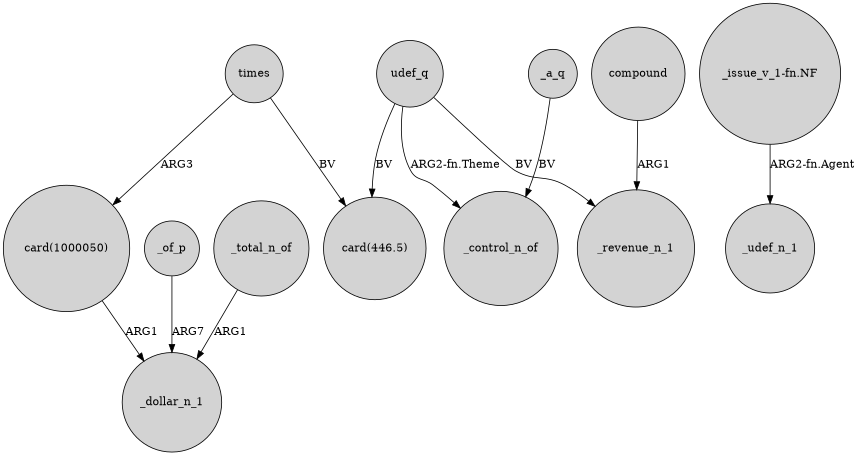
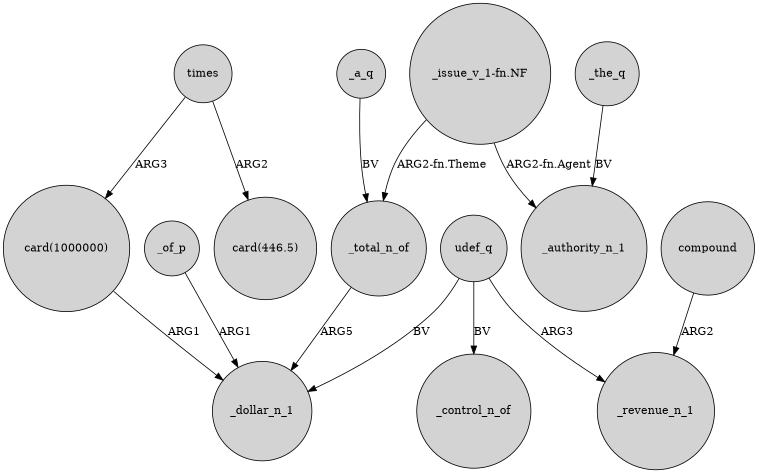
none -> (607, 74)
(542, 144) -> (360, 146)
(379, 145) -> (395, 343)
none -> (400, 153)
(327, 165) -> (252, 165)
(455, 165) -> (482, 332)
(524, 165) -> (557, 332)
(654, 165) -> (698, 332)
(67, 248) -> (67, 248)
(770, 248) -> (584, 248)
(188, 332) -> (235, 332)
(231, 332) -> (337, 332)
